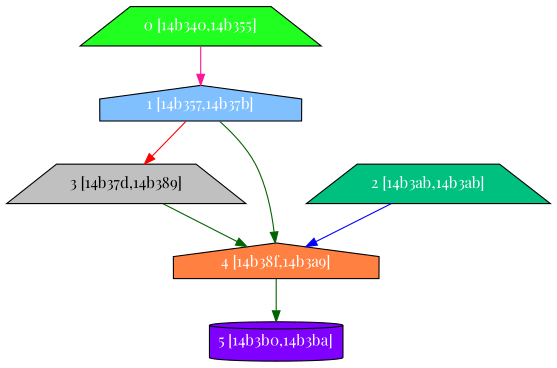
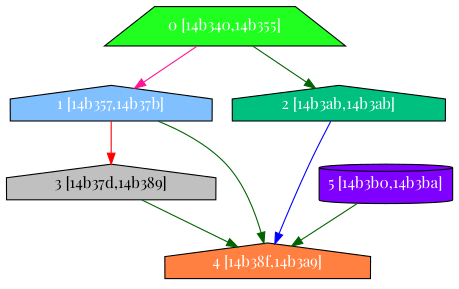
none -> (279, 64)
(126, 184) -> (111, 184)
(428, 184) -> (339, 105)
(276, 295) -> (329, 222)
